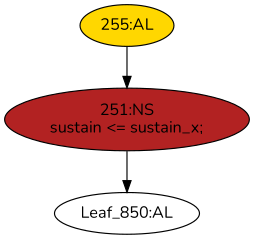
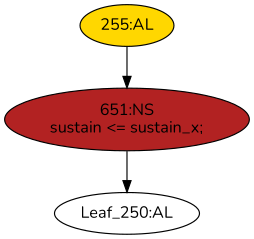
(127, 119) -> (127, 119)
(127, 213) -> (127, 213)
